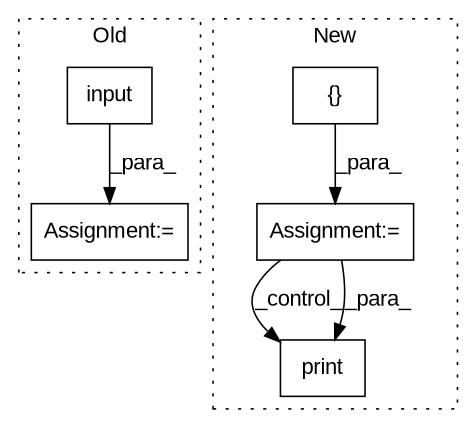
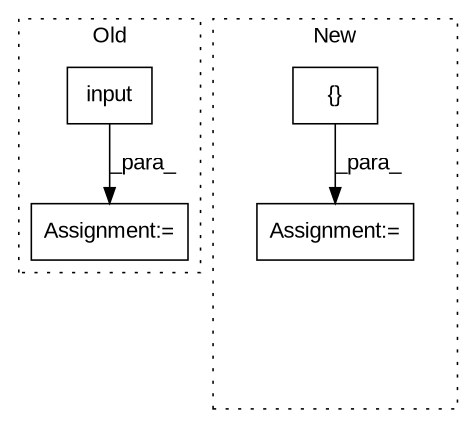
(323, 368) -> none
